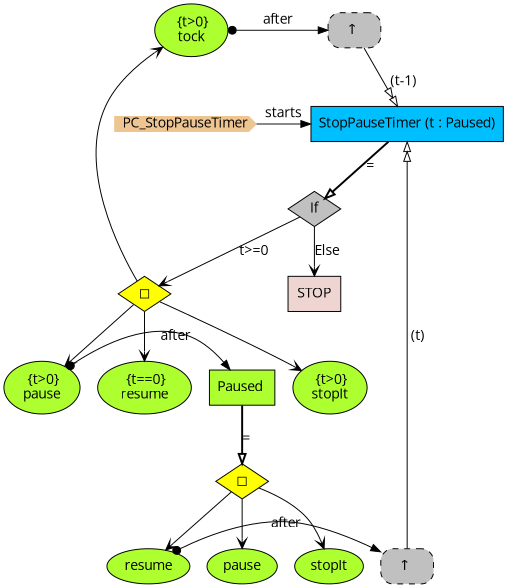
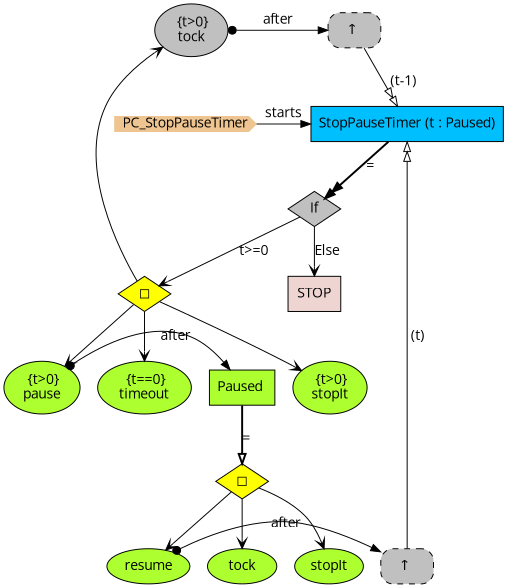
(191, 30) -> (191, 30)
(361, 167) -> (361, 167)
(145, 388) -> (145, 388)
(242, 566) -> (242, 566)
